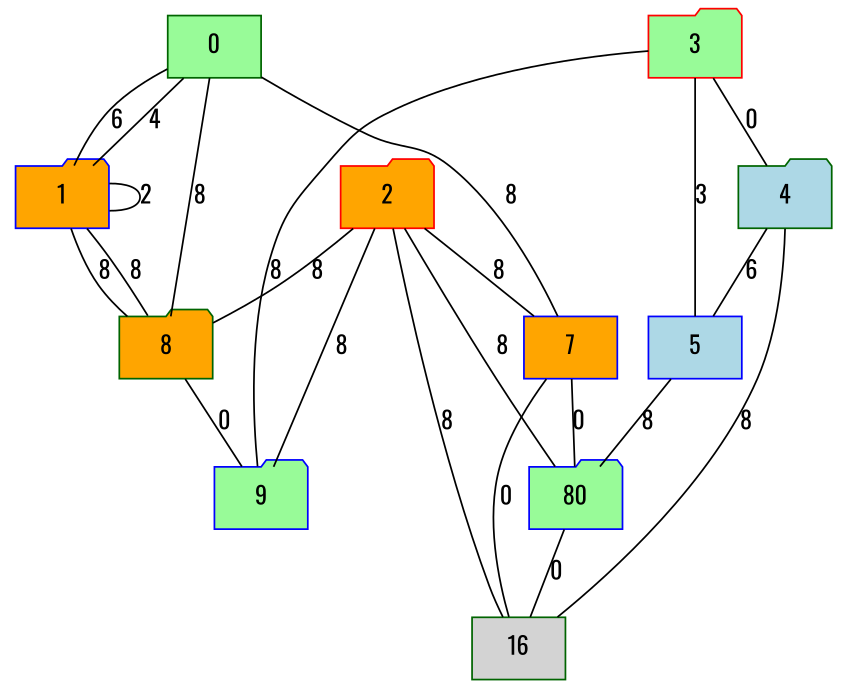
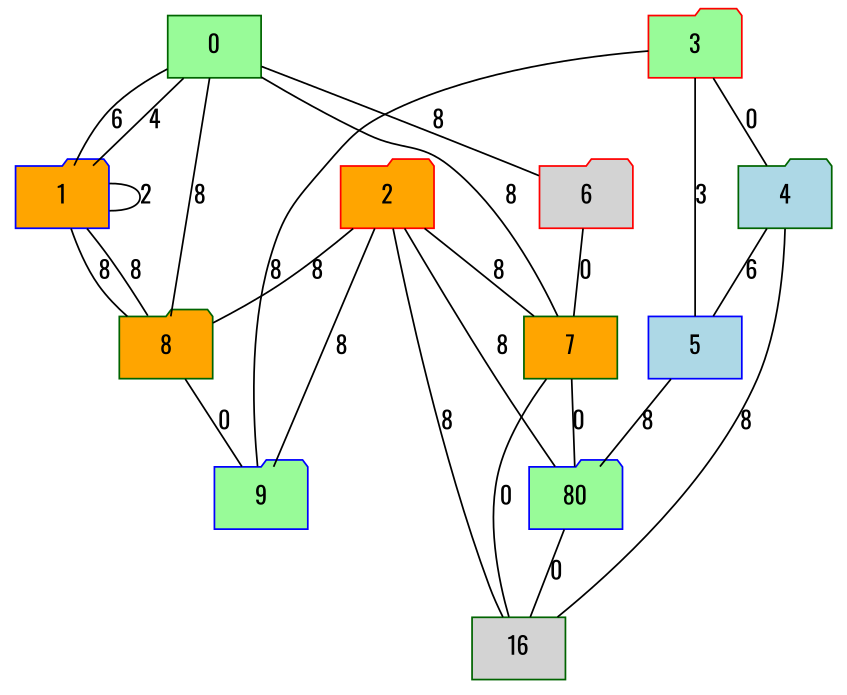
none -> (586, 197)
(571, 348) -> (571, 348)
